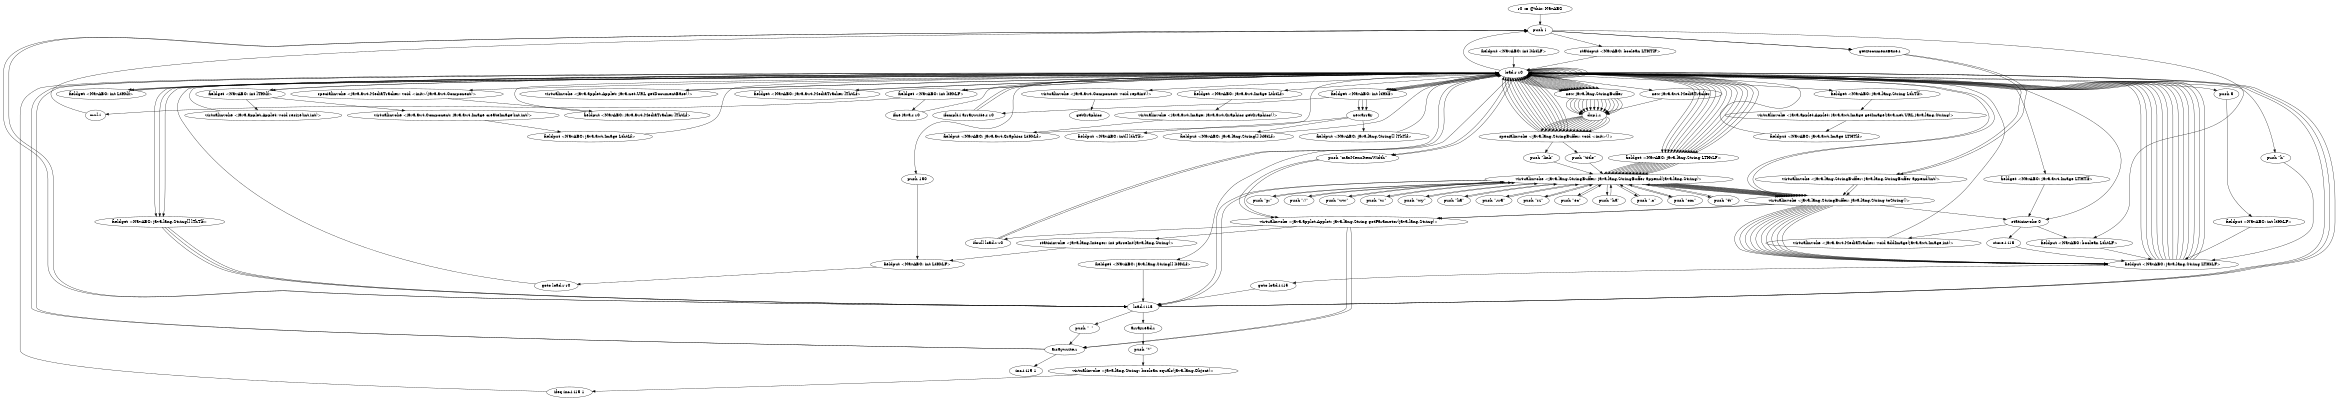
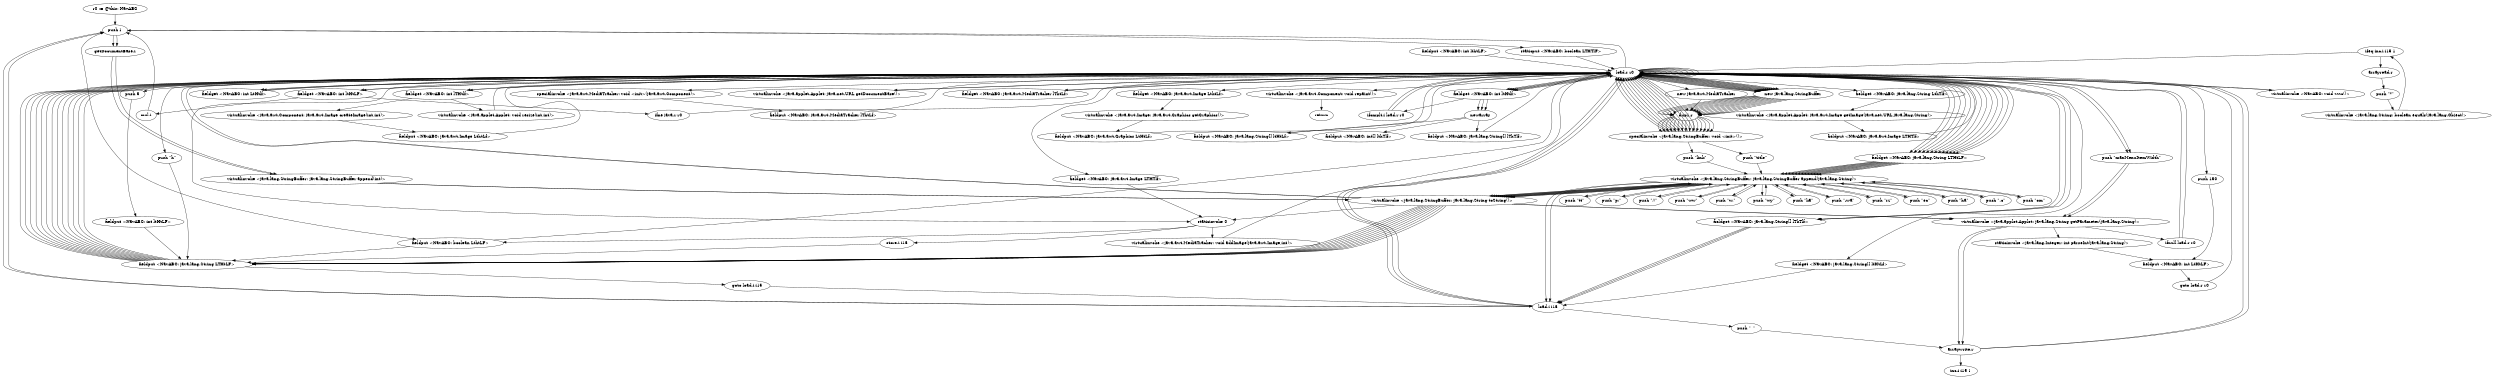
none -> (2311, 94)
(969, 115) -> (1386, 115)
(1089, 115) -> (1321, 115)
none -> (1073, 195)
(1143, 316) -> (2381, 61)
